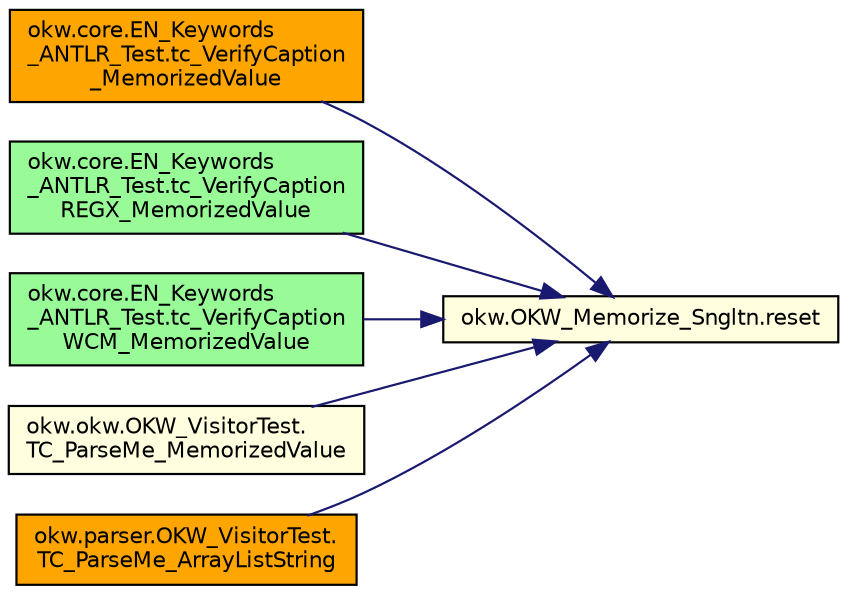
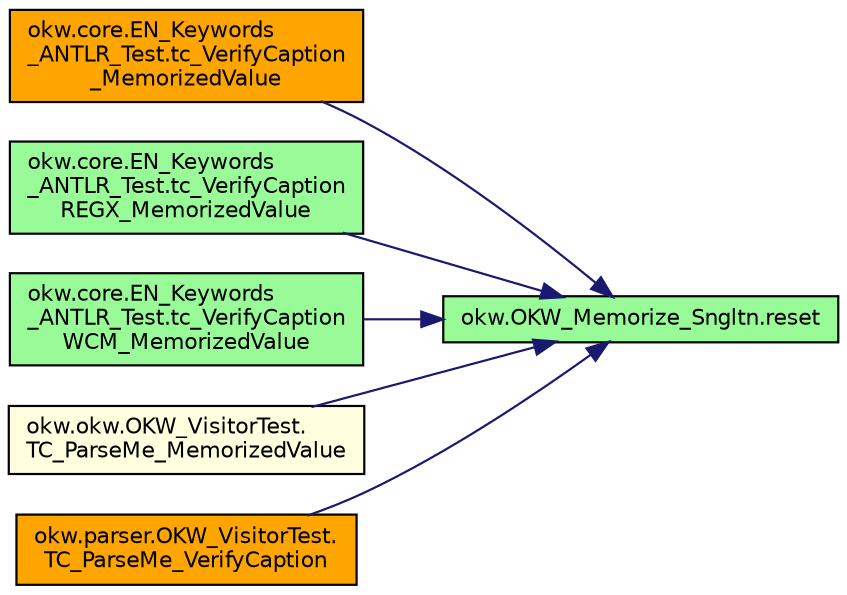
(641, 319) -> (641, 319)
(187, 550) -> (187, 550)
